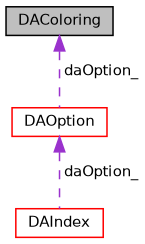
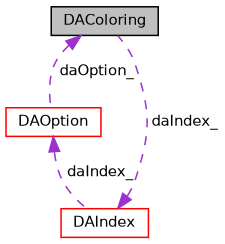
none -> (147, 114)
(99, 173) -> (99, 173)
